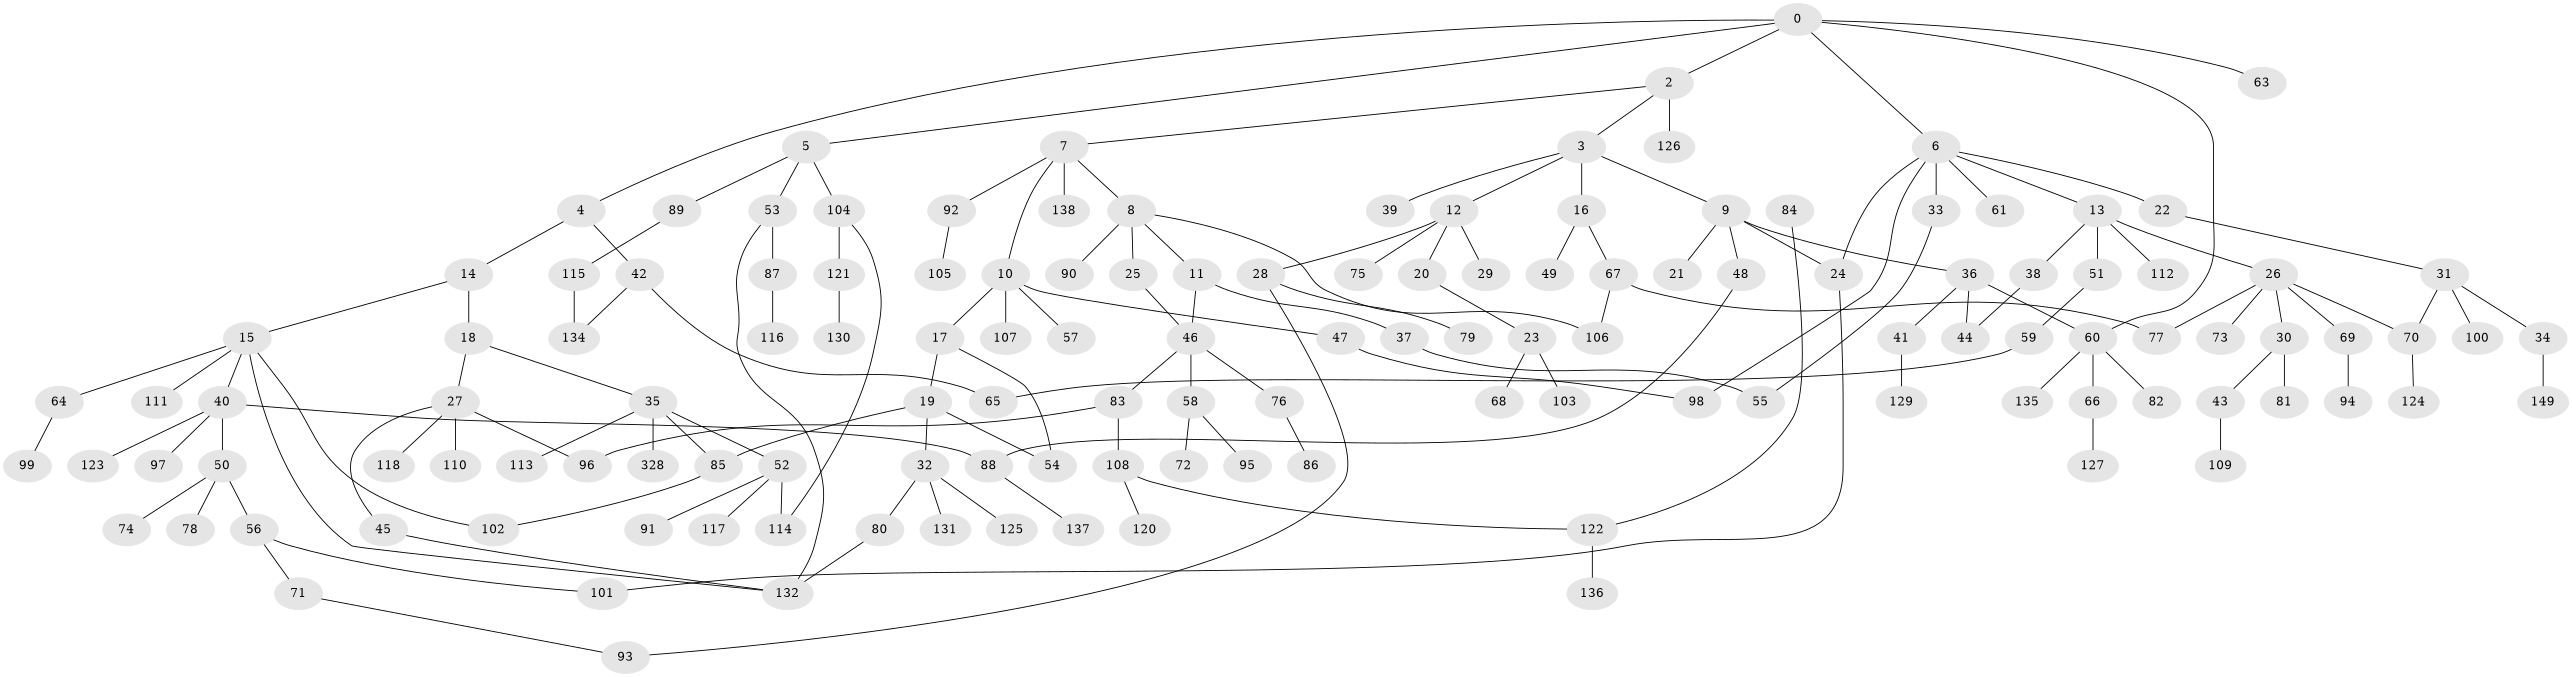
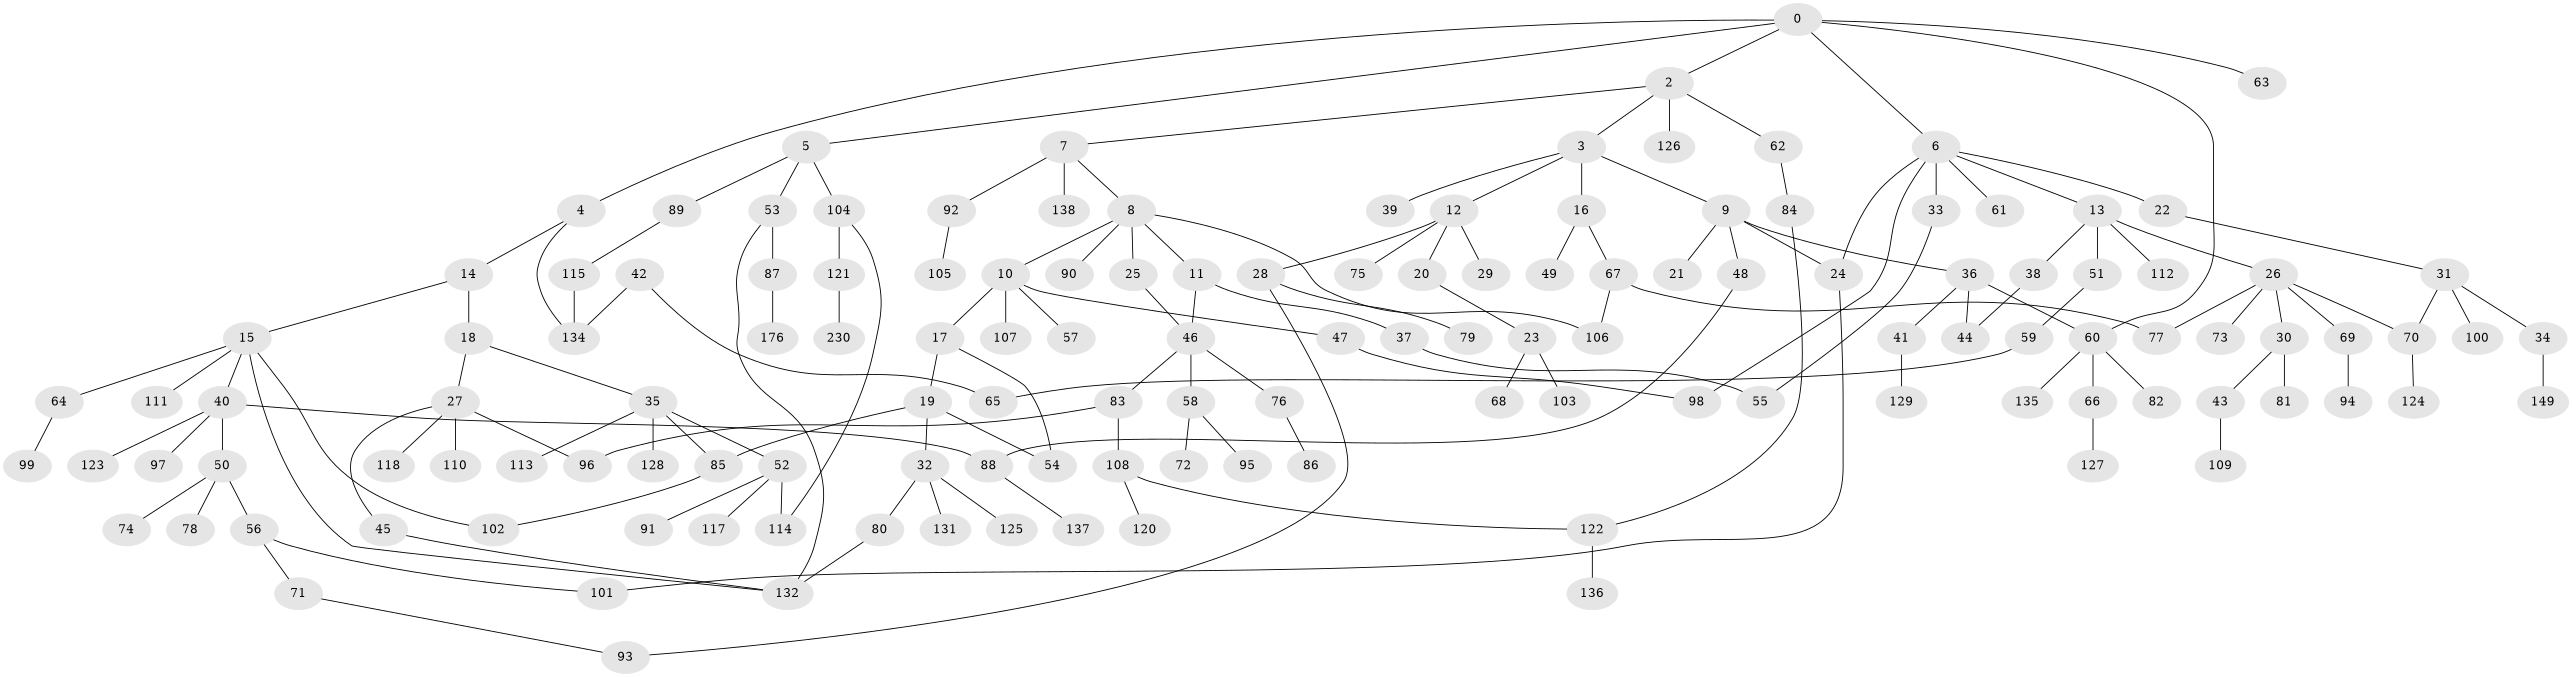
none -> (1778, 147)
(1025, 207) -> (1069, 243)
(611, 243) -> (537, 273)
(773, 338) -> (773, 338)
(839, 338) -> (839, 338)
(653, 466) -> (653, 466)
